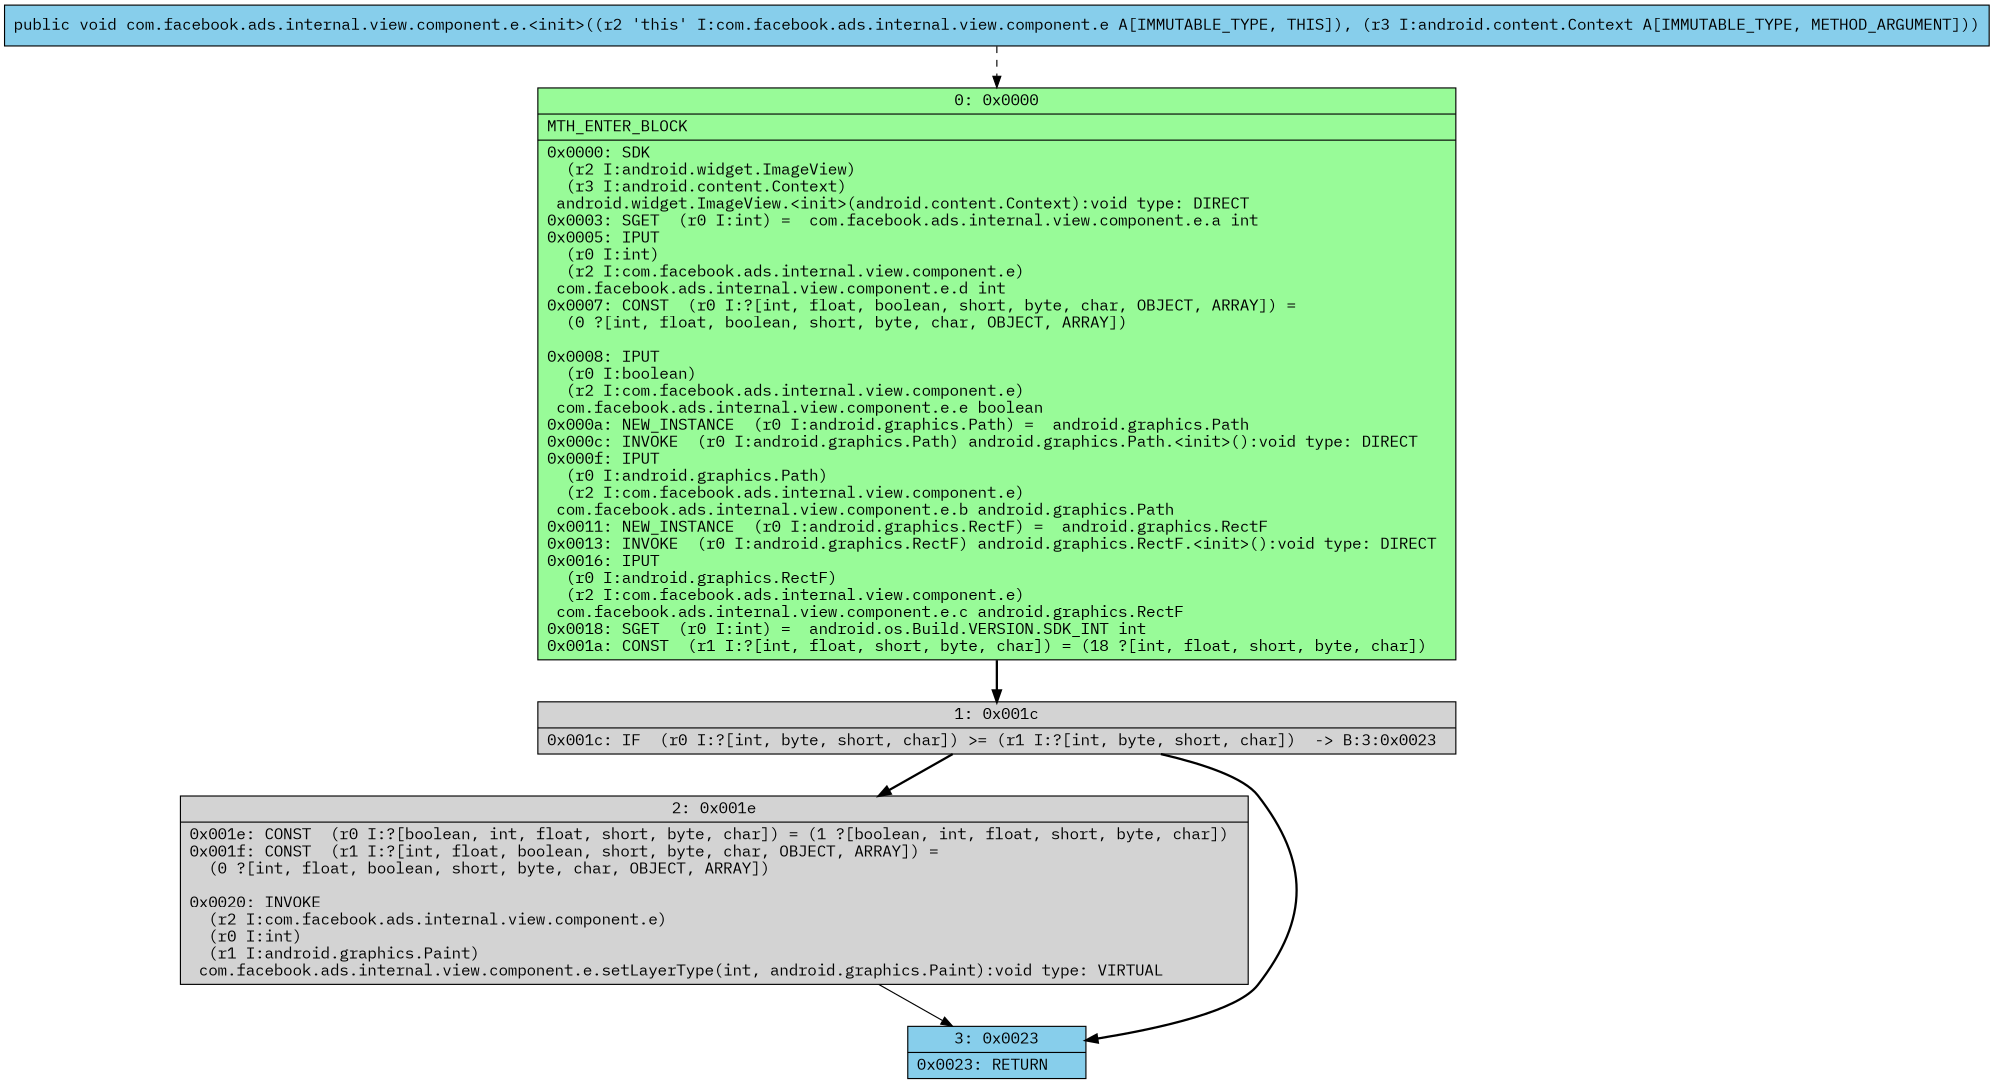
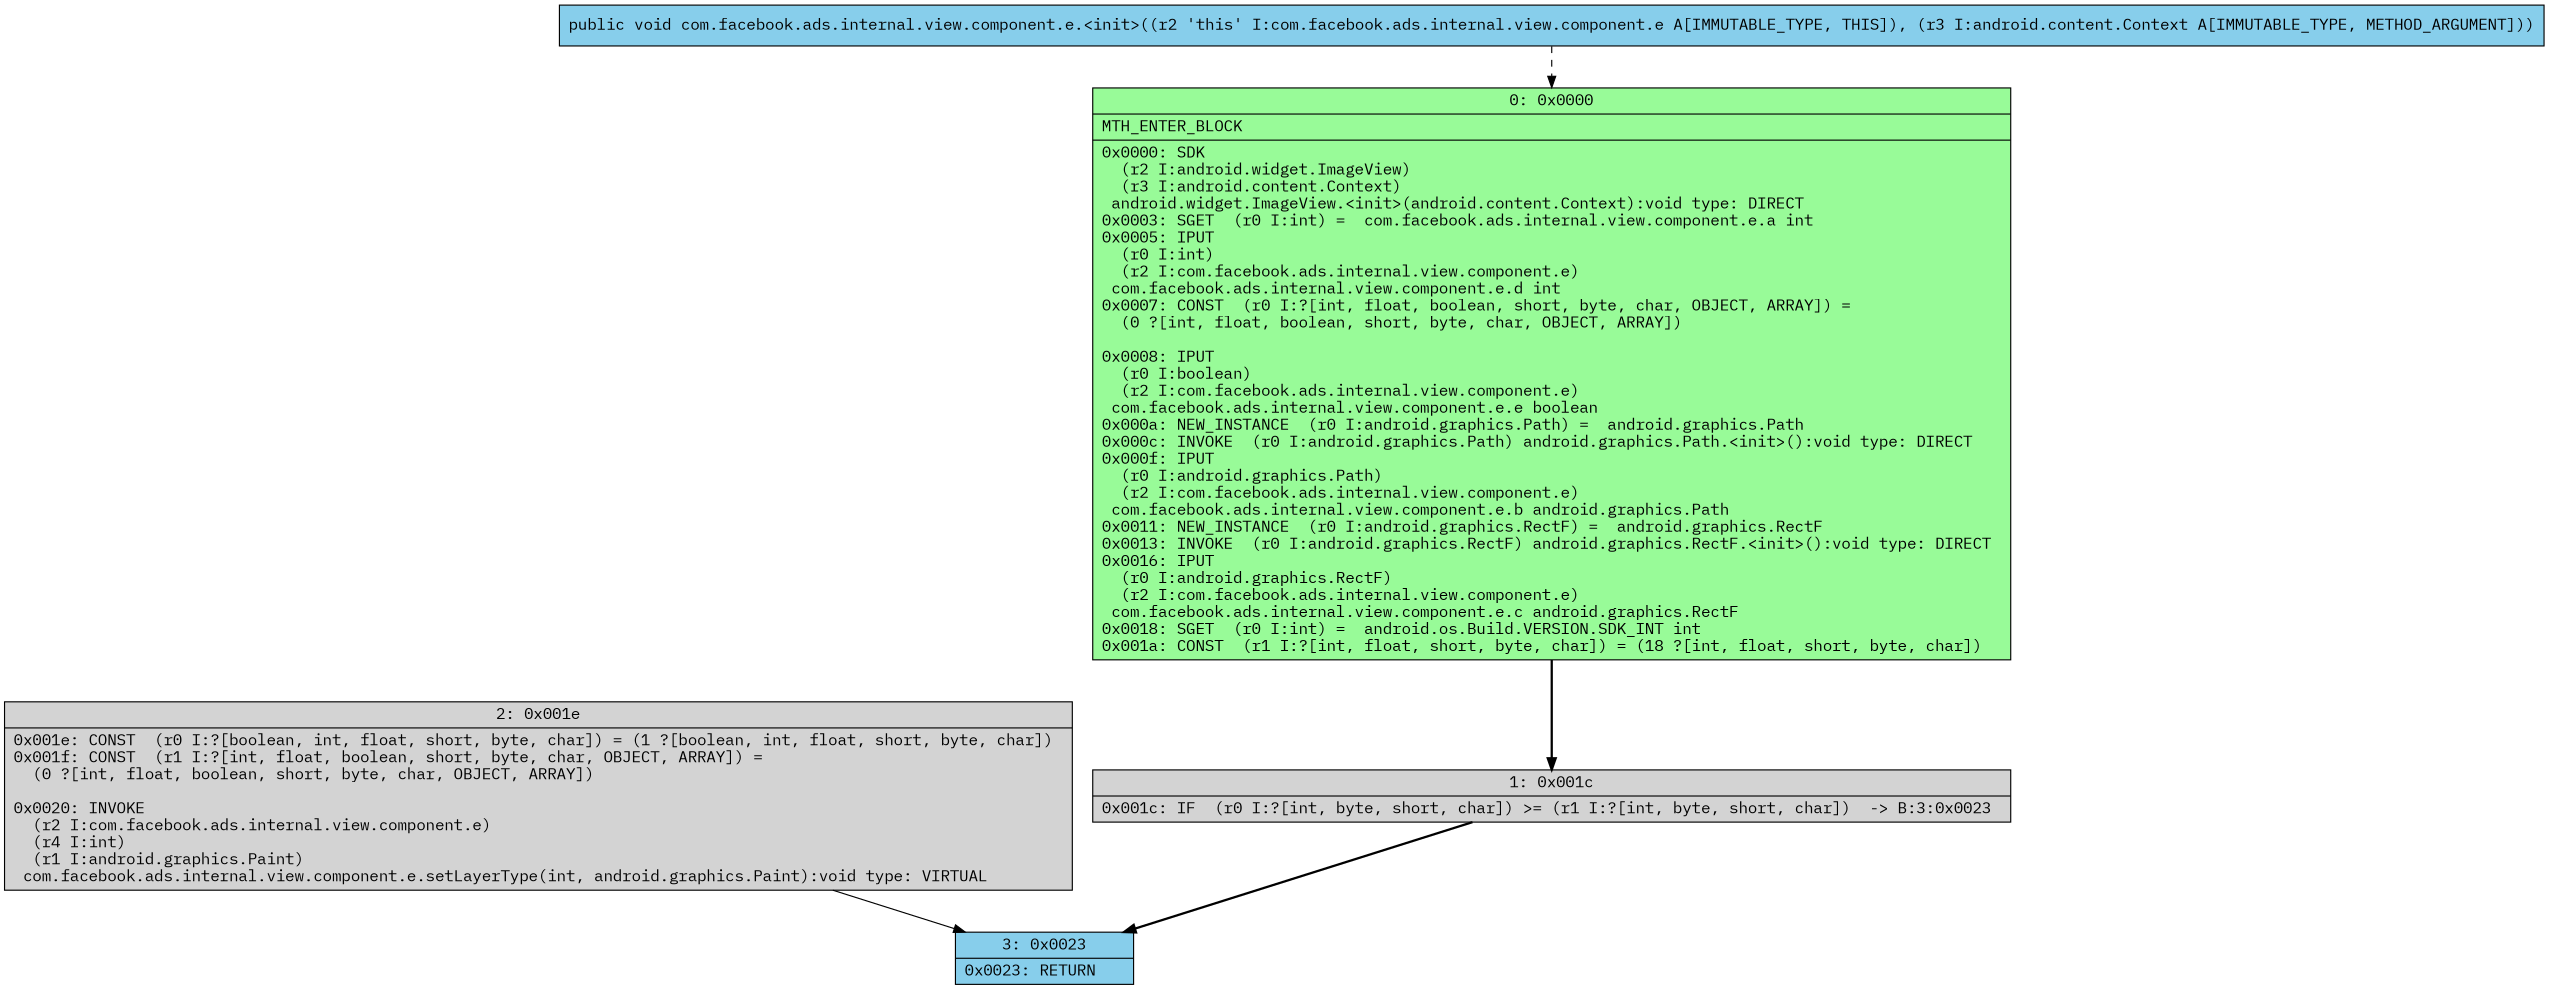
(921, 772) -> none
(246, 937) -> (70, 843)
